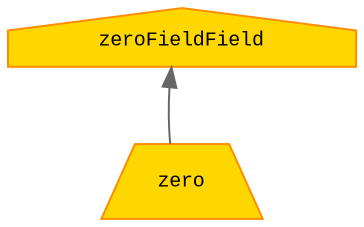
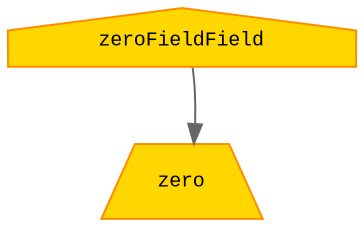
(169, 116) -> (195, 96)
